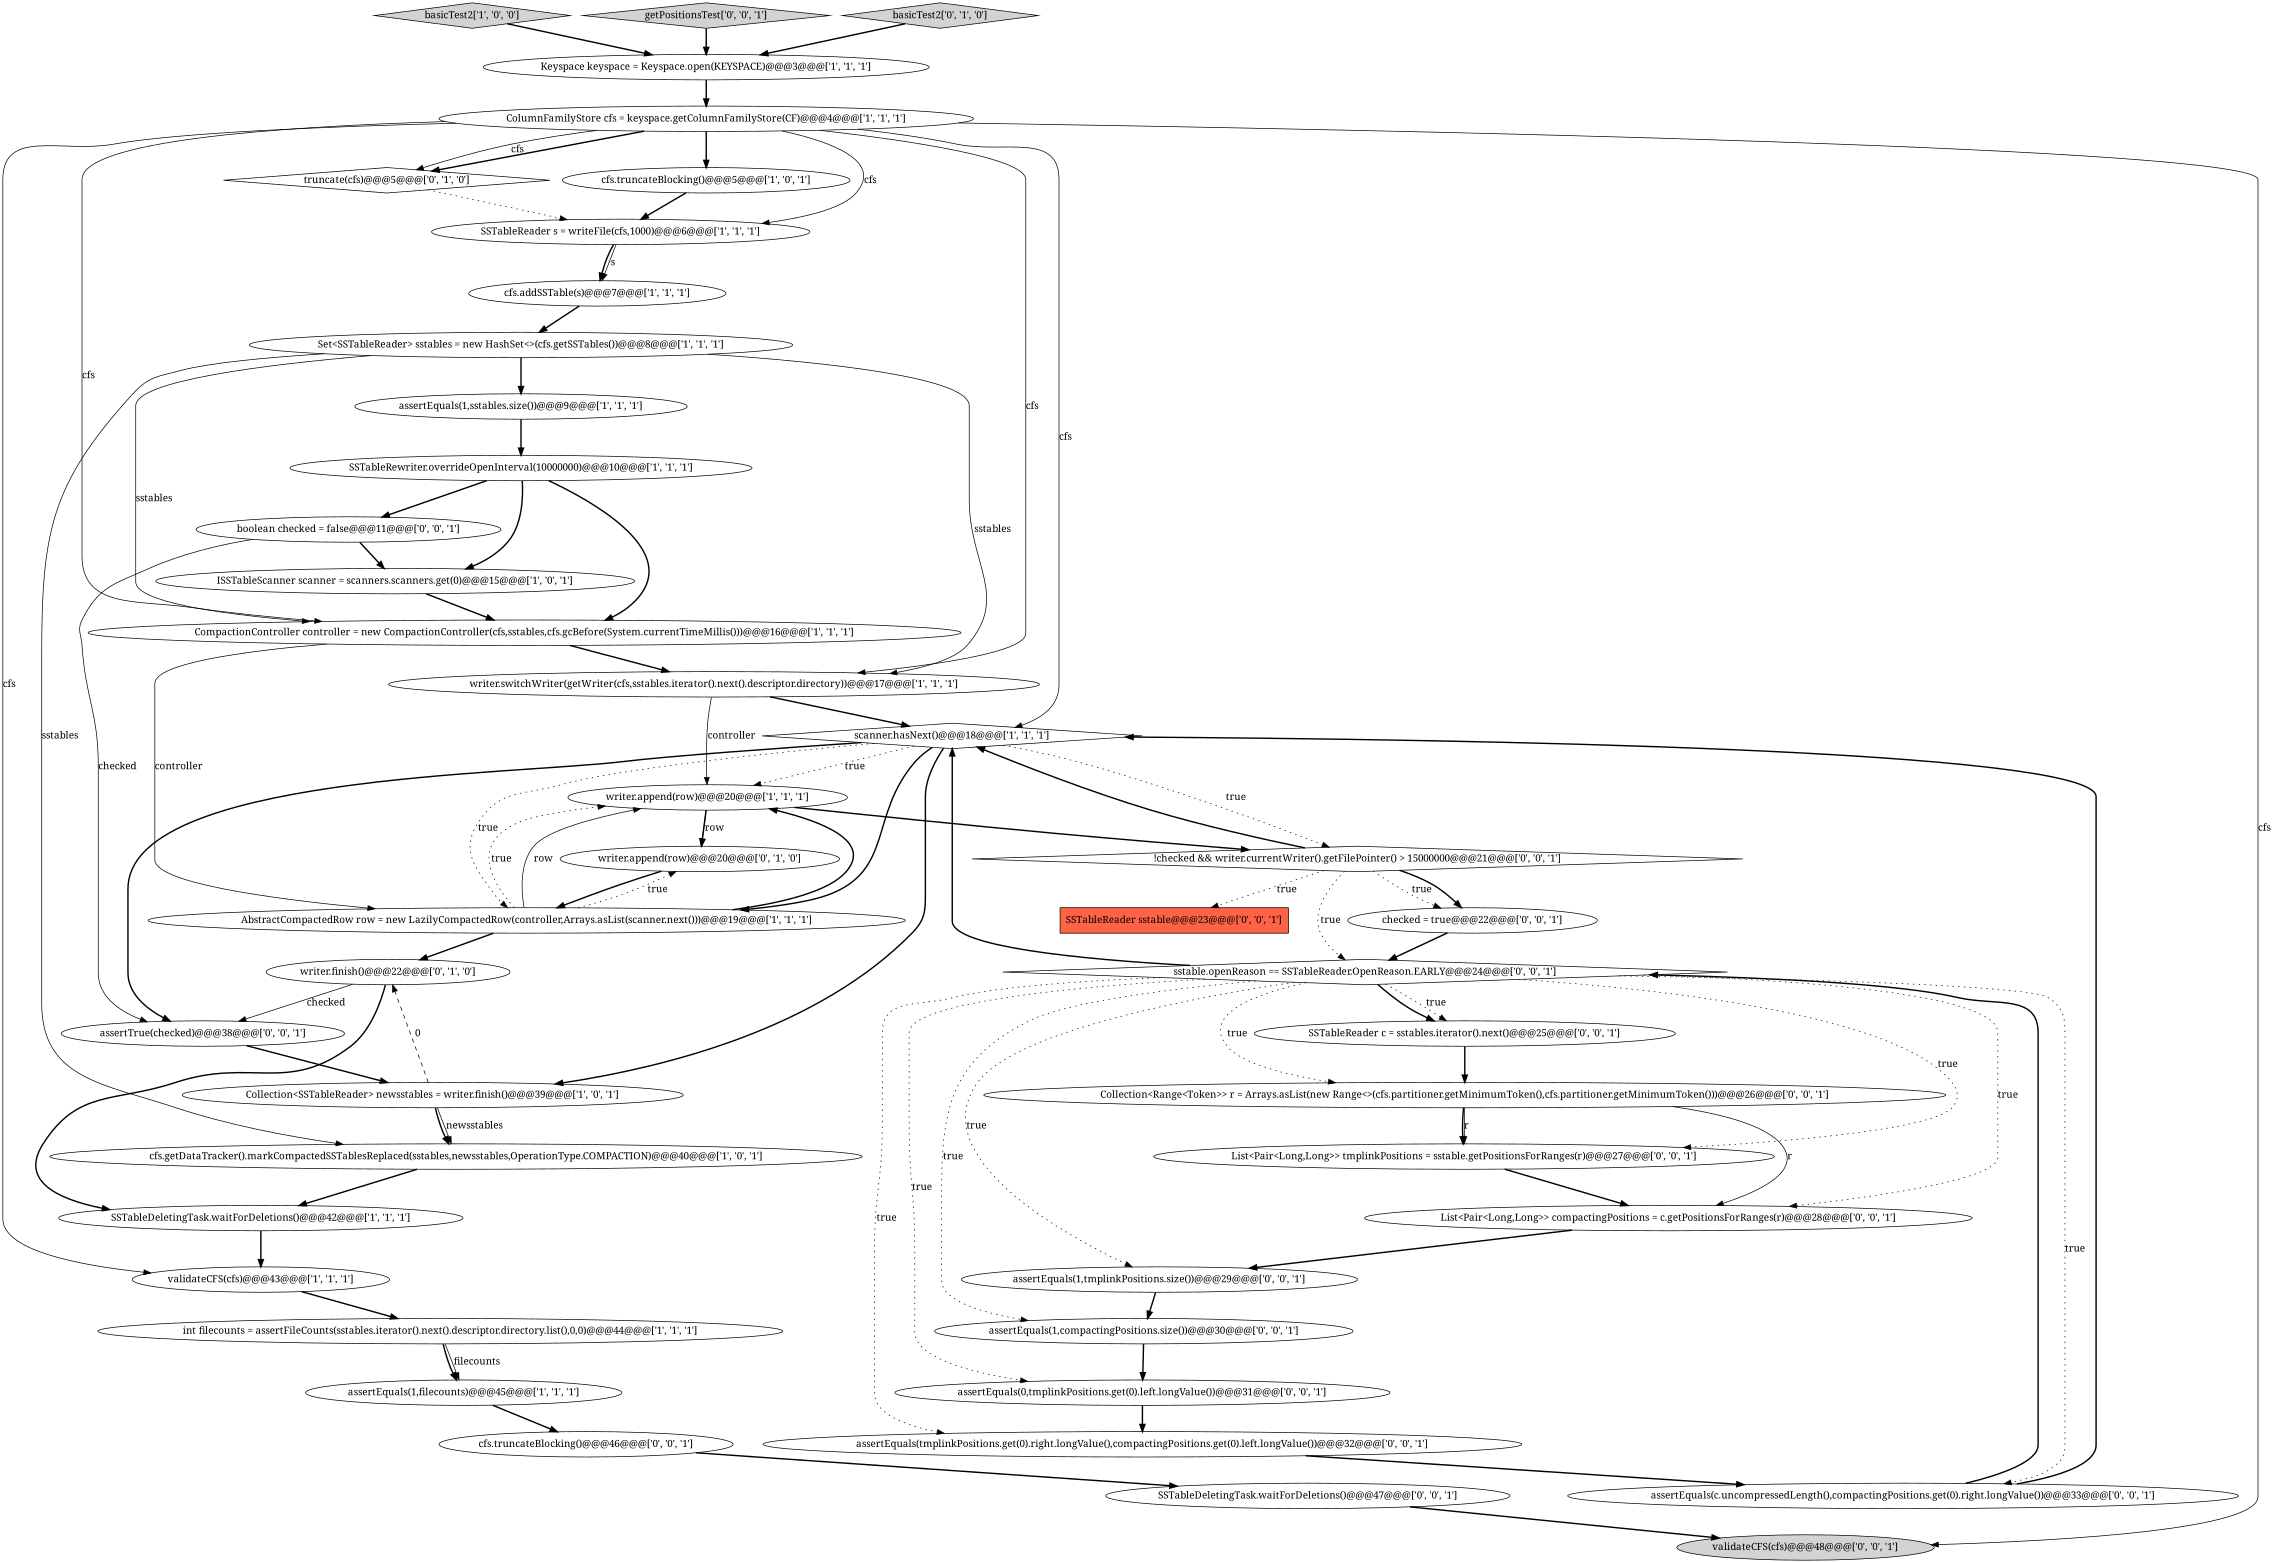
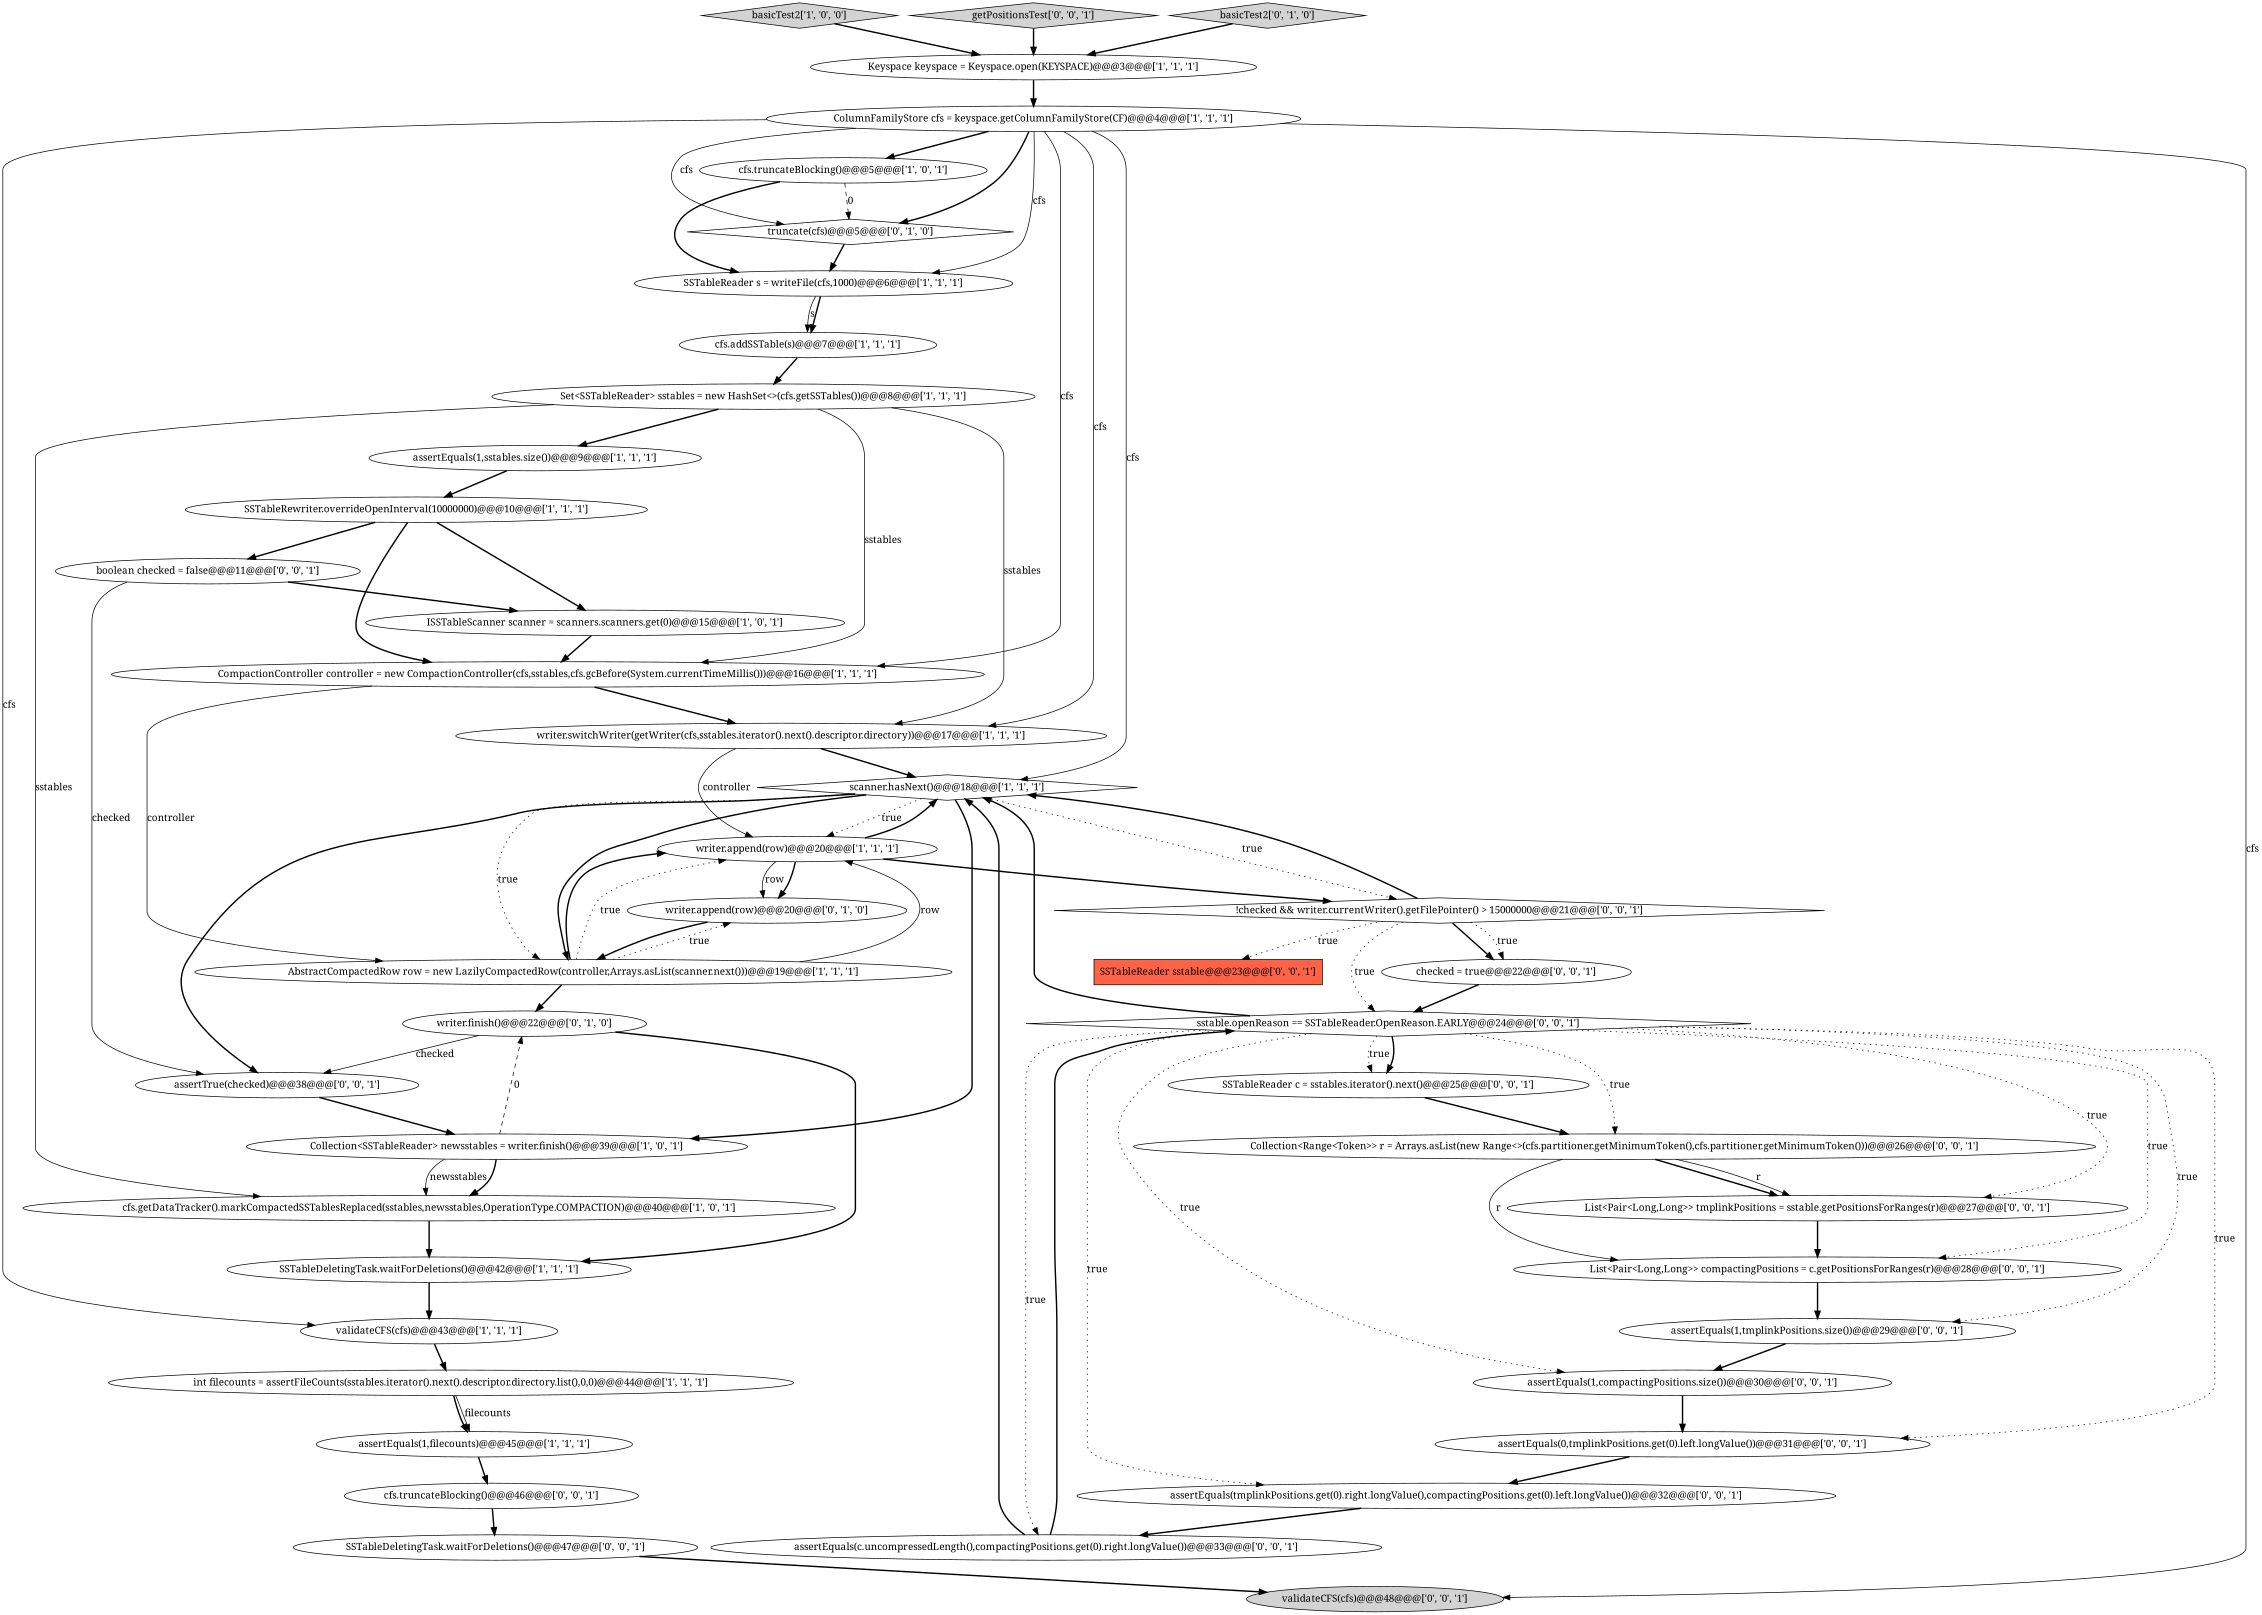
none -> (847, 198)
(494, 204) -> (839, 254)
none -> (900, 826)
